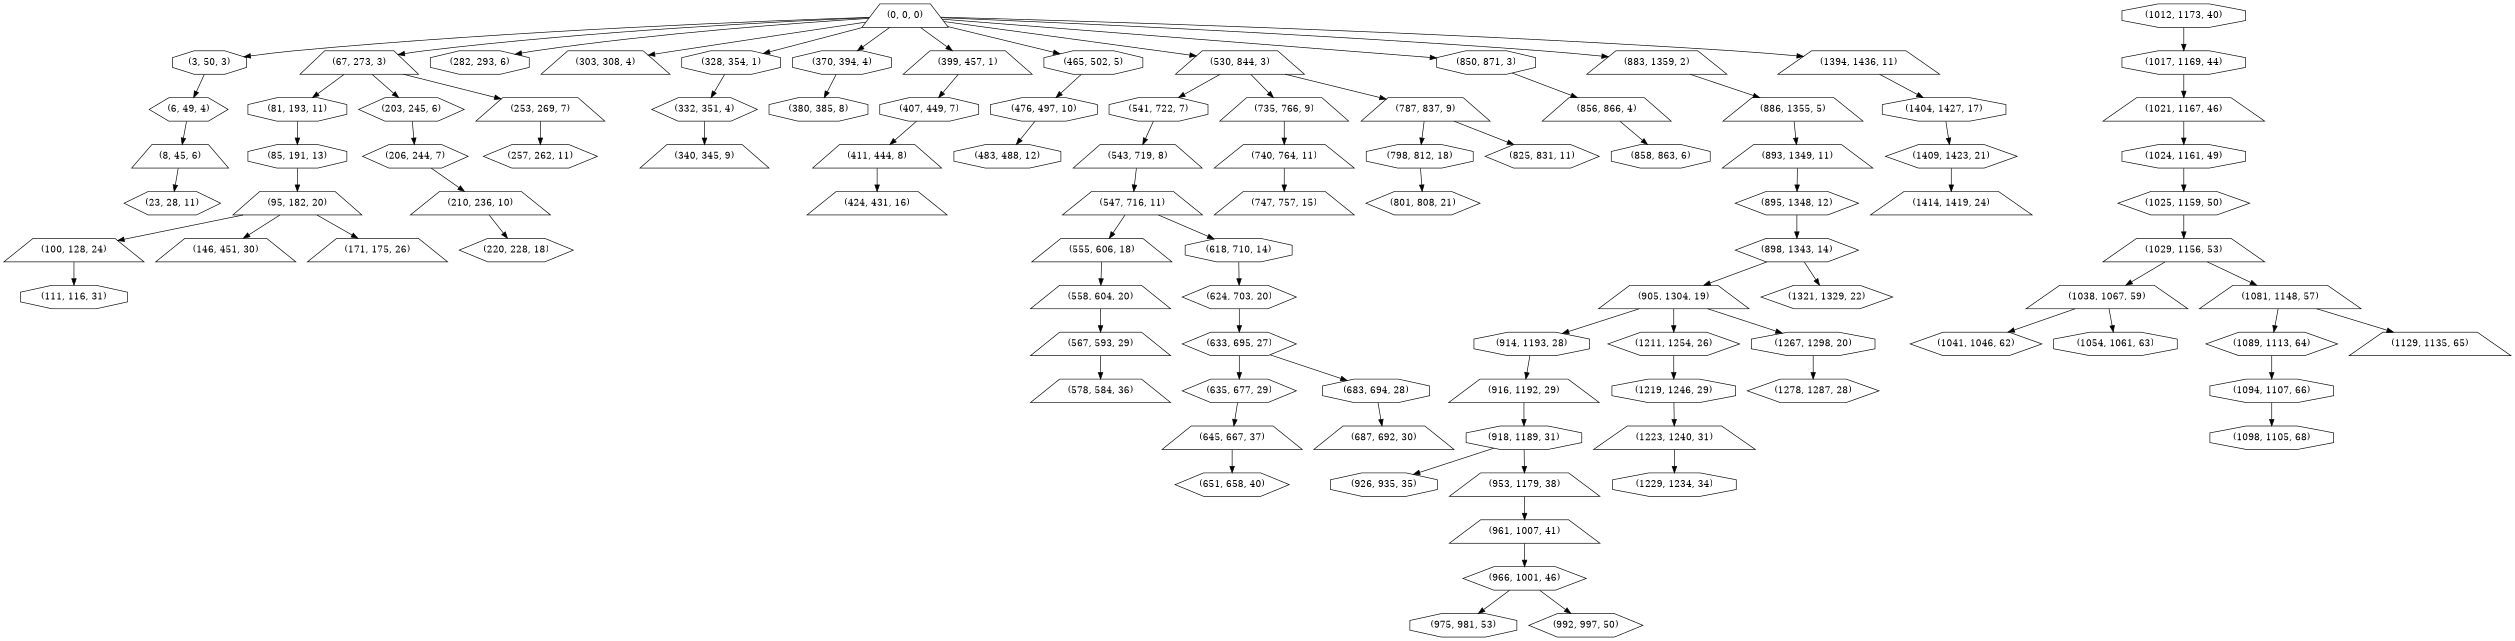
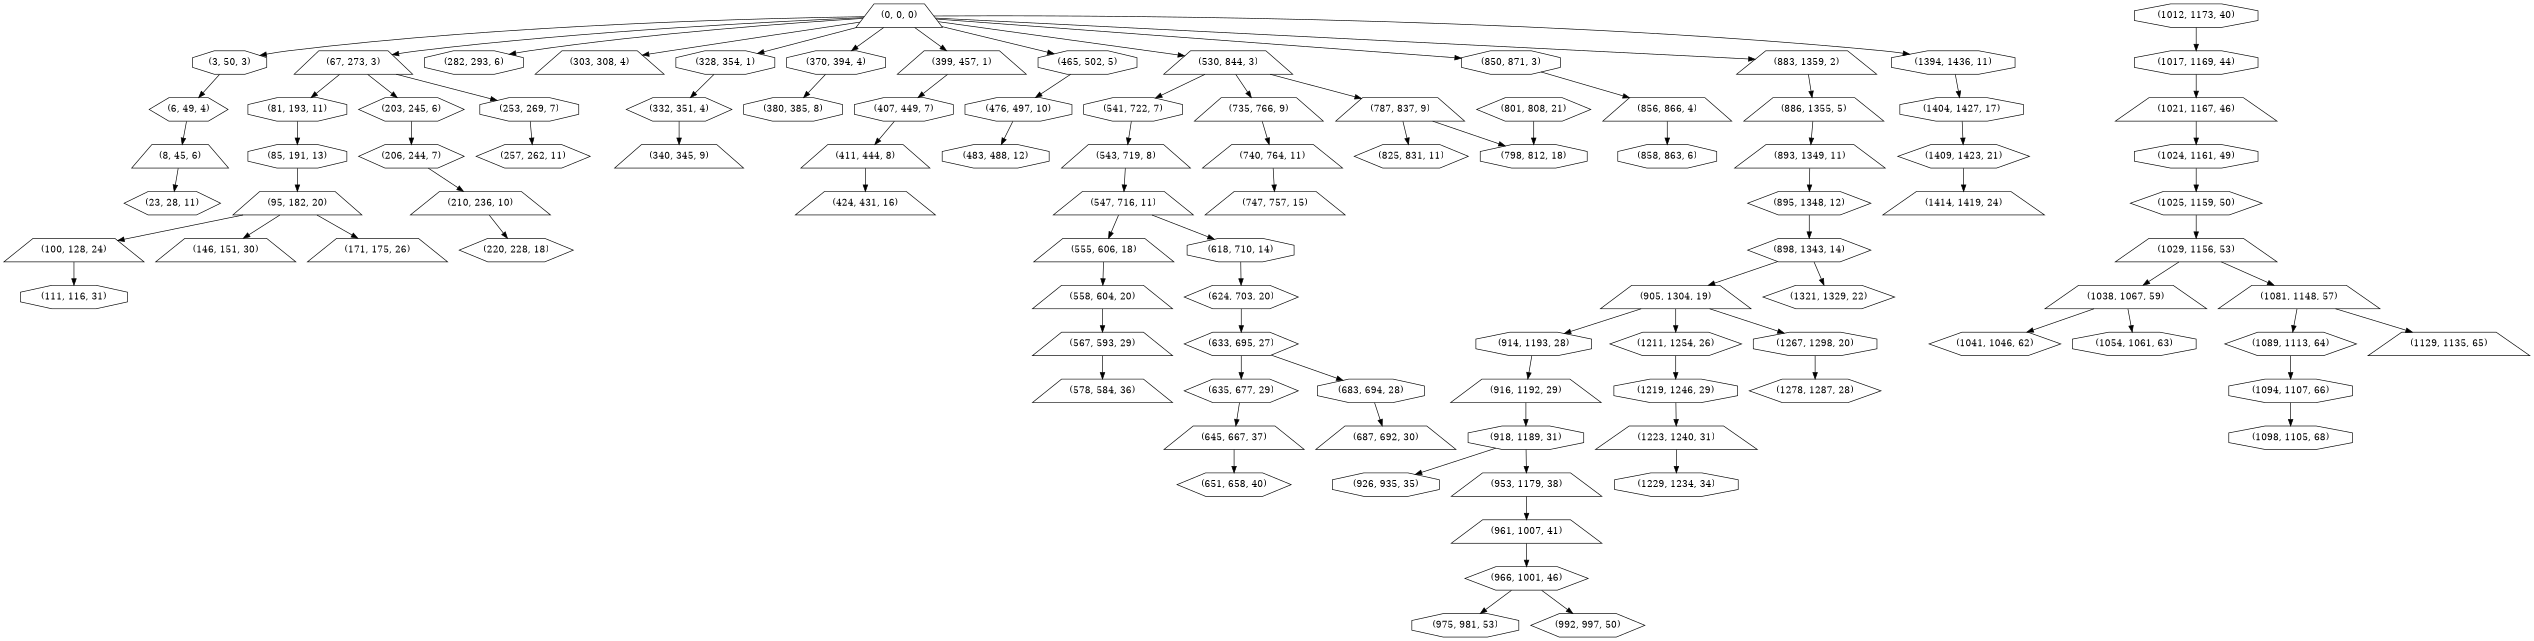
(1859, 63) -> (1953, 63)
(540, 109) -> (529, 109)
(1421, 177) -> (1534, 130)
(226, 250) -> (226, 250)
